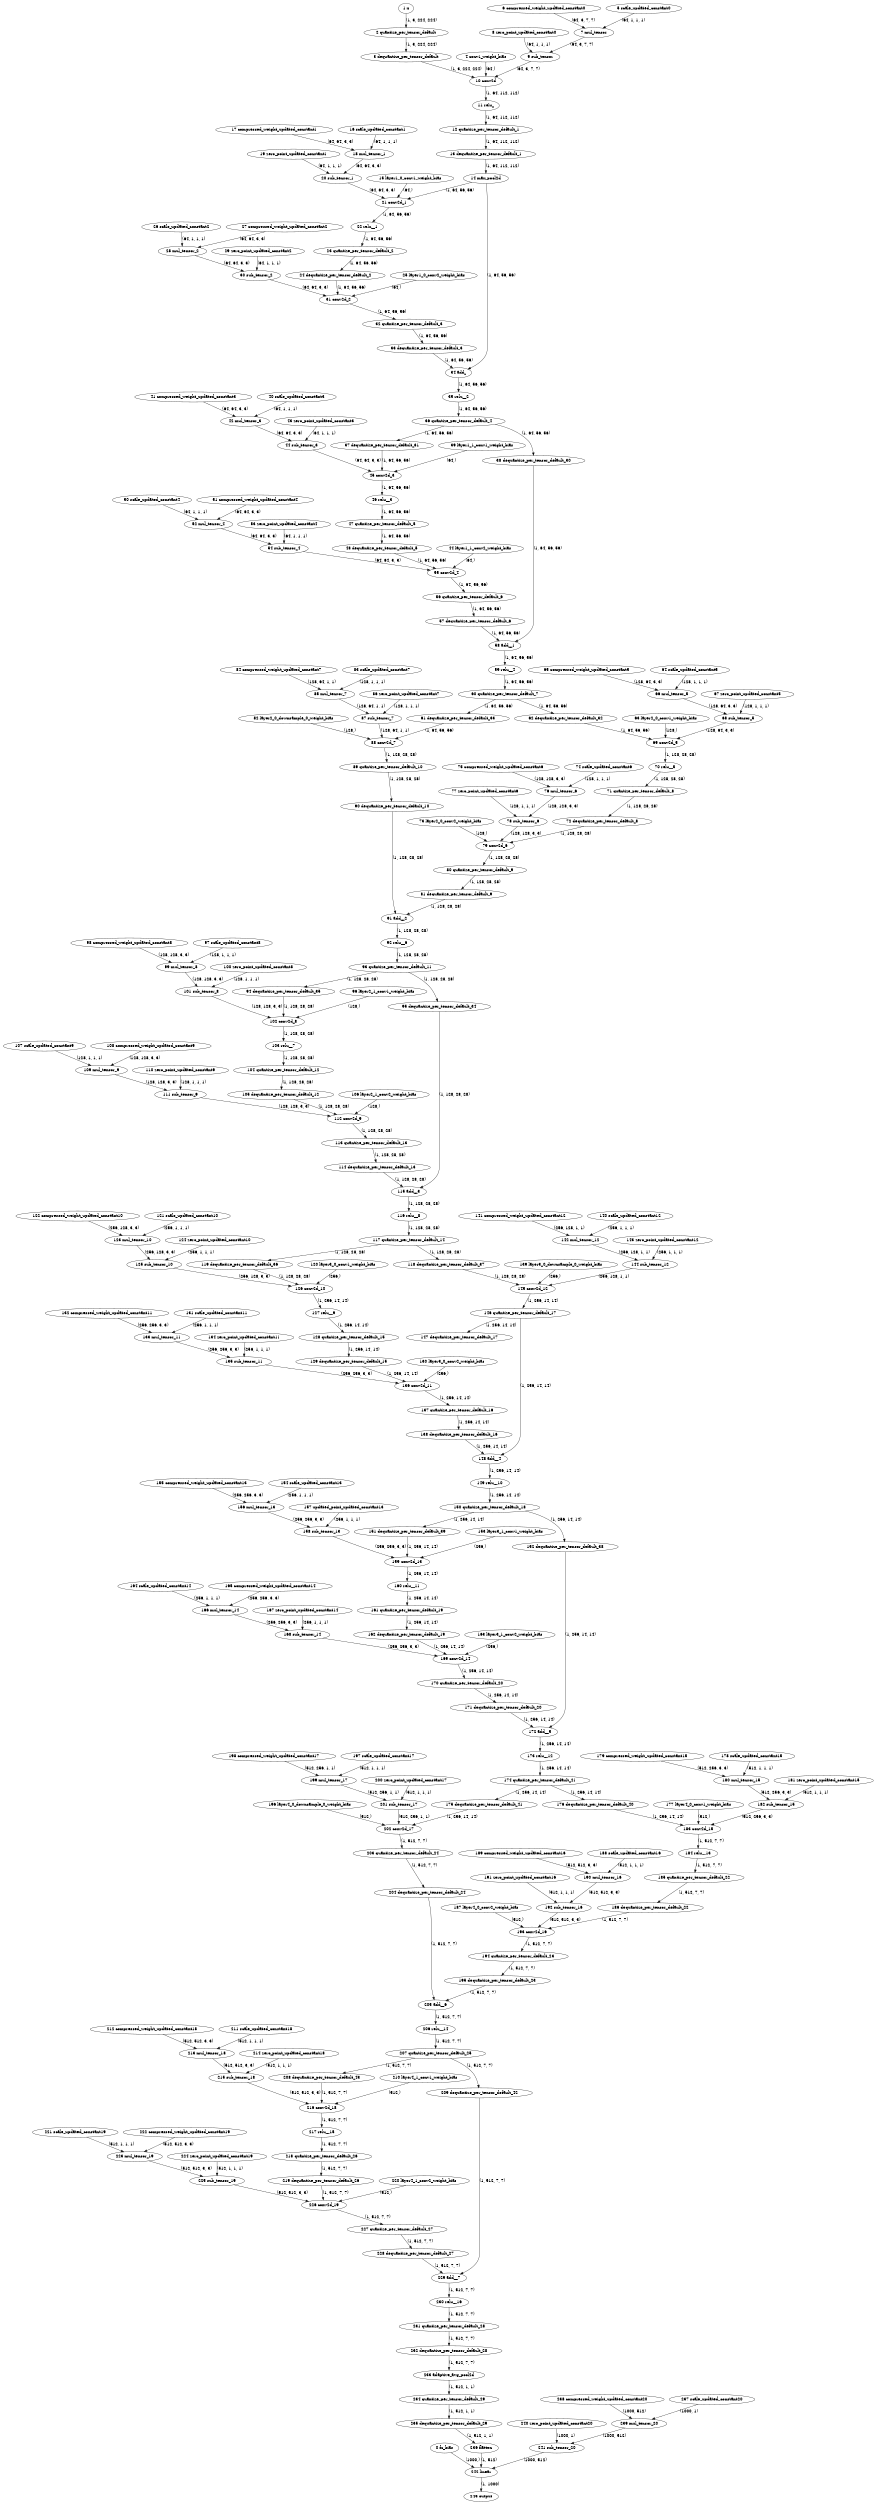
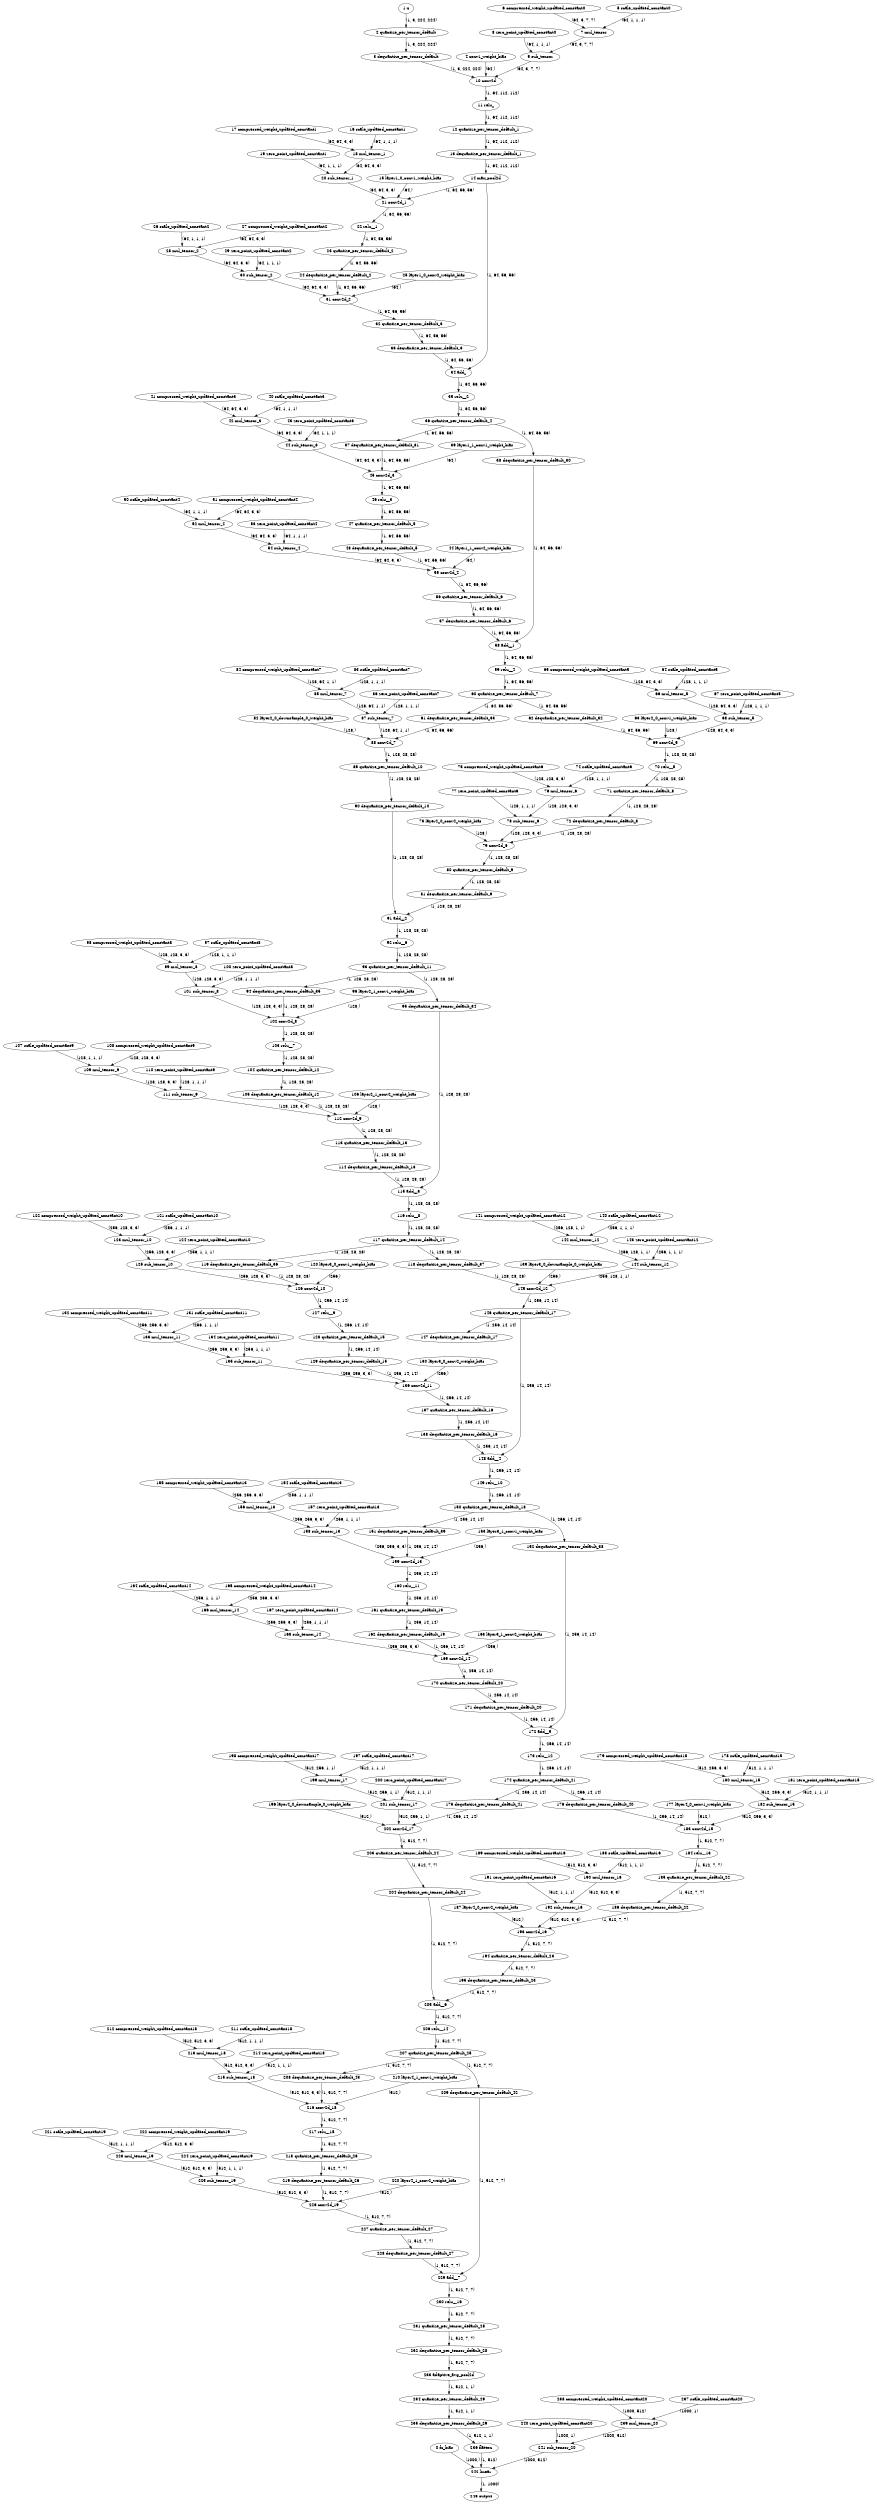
(344, 1508) -> (344, 1508)
